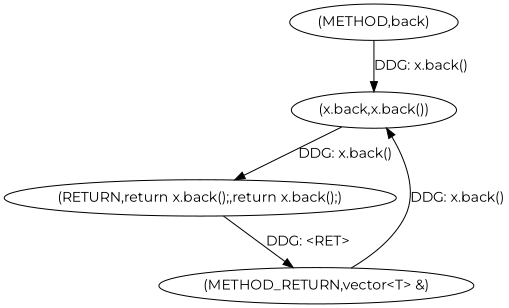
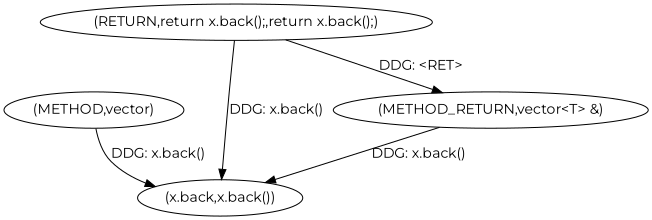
(374, 22) -> (94, 110)
(293, 151) -> (228, 105)
